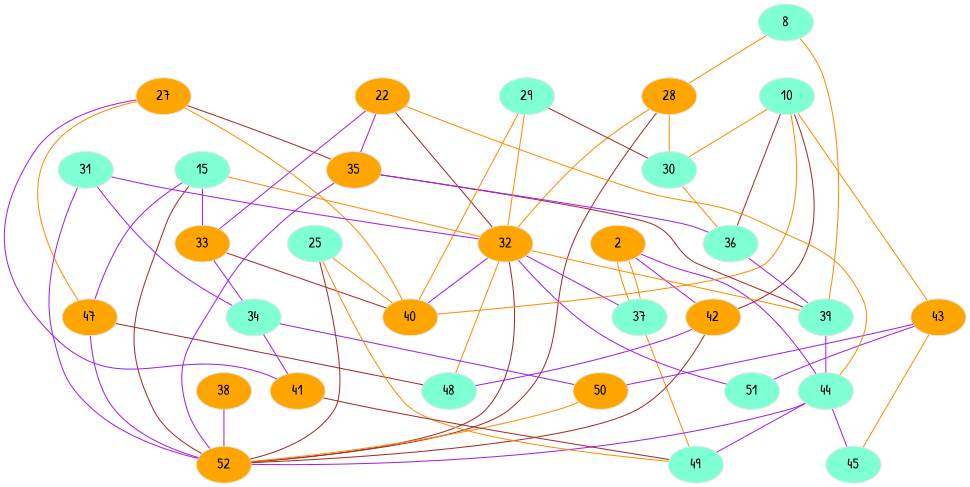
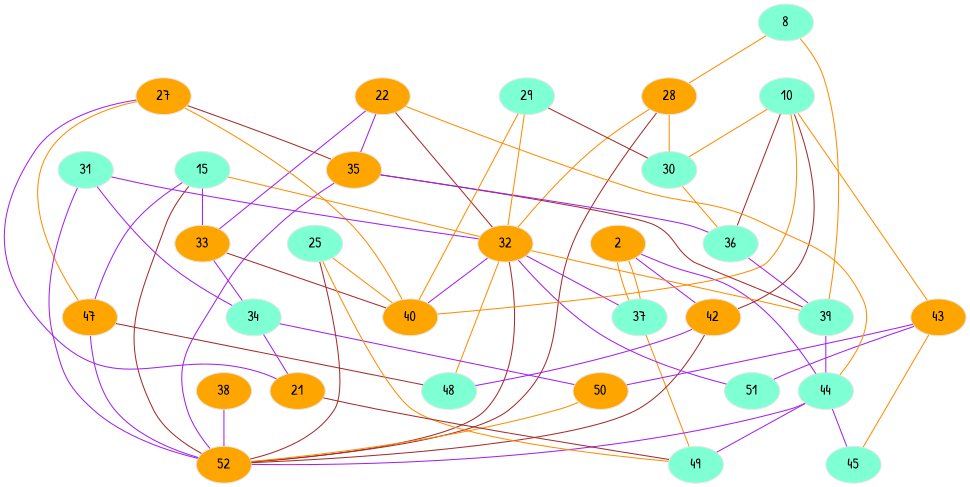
(298, 391) -> (298, 391)
